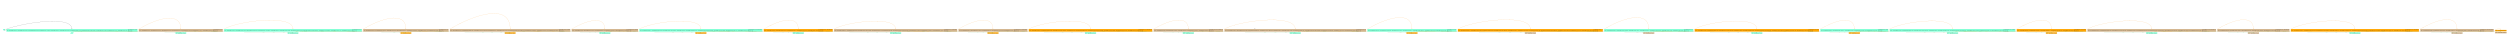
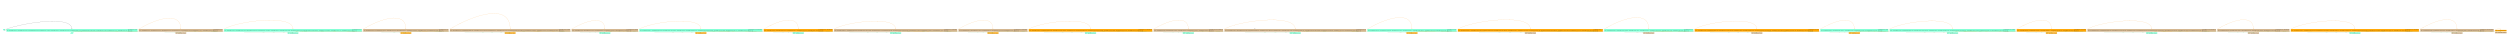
(181, 33) -> (181, 33)
(1757, 33) -> (1757, 33)
